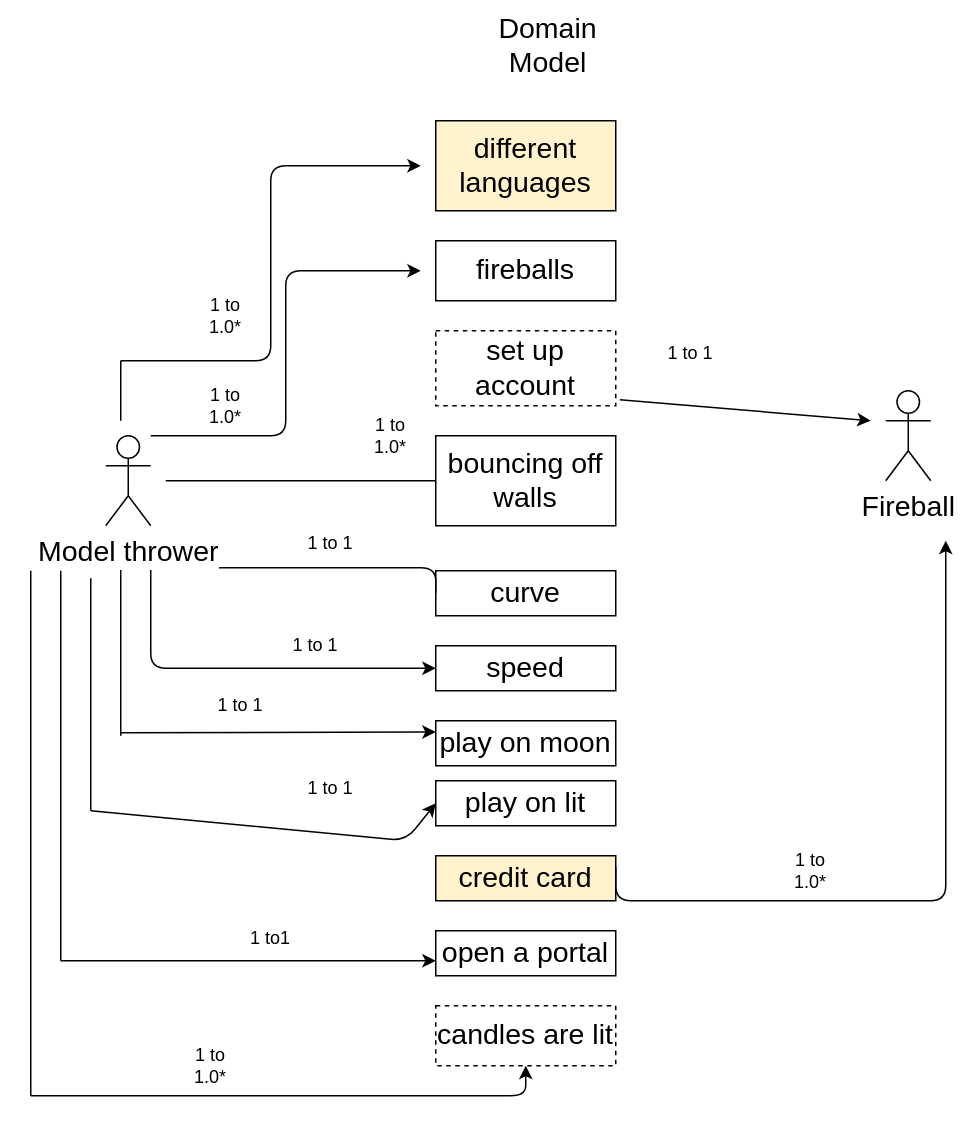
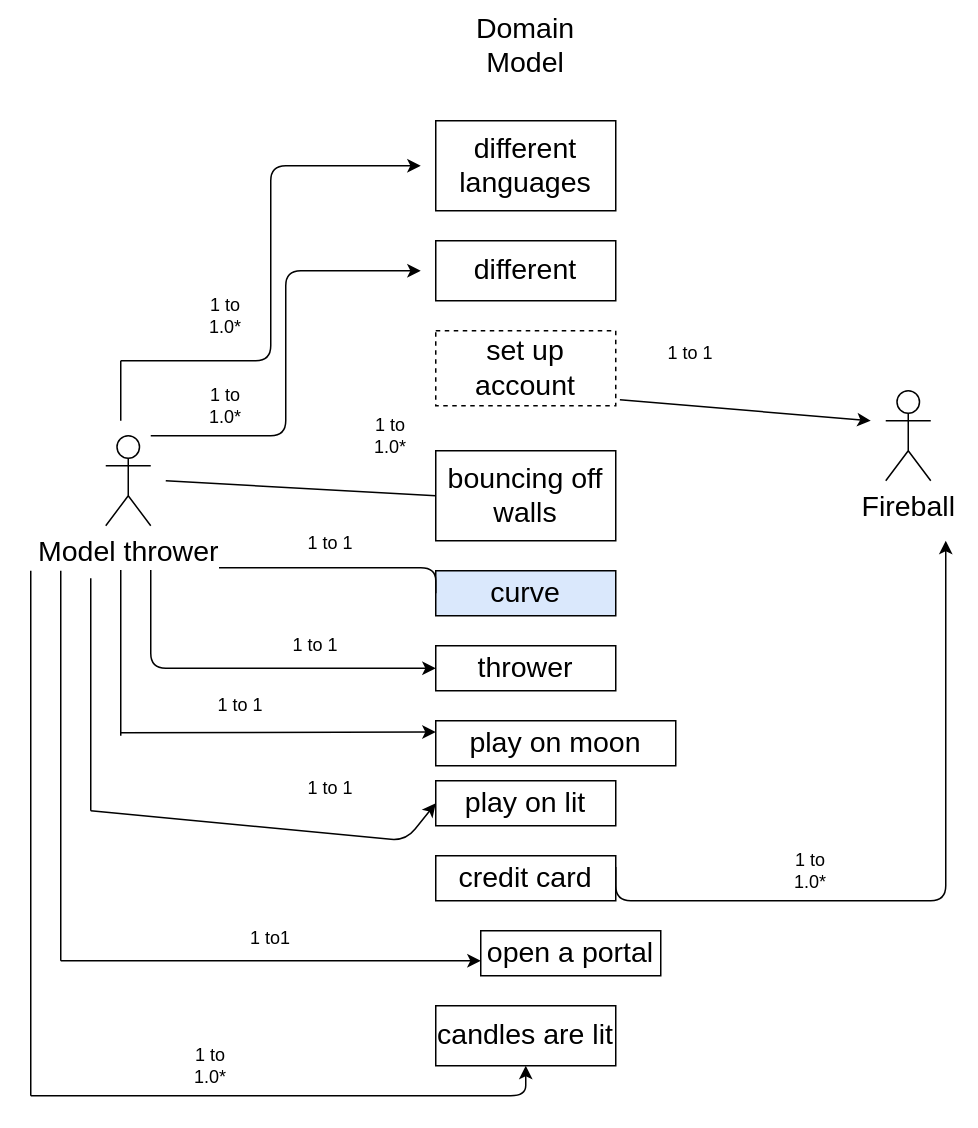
(548, 46) -> (526, 46)
(526, 166) -> (526, 166)
(526, 271) -> (526, 271)
(526, 481) -> (526, 496)
(526, 593) -> (526, 593)
(526, 668) -> (526, 668)
(526, 743) -> (556, 743)
(526, 878) -> (526, 878)
(526, 953) -> (571, 953)
(526, 1036) -> (526, 1036)
